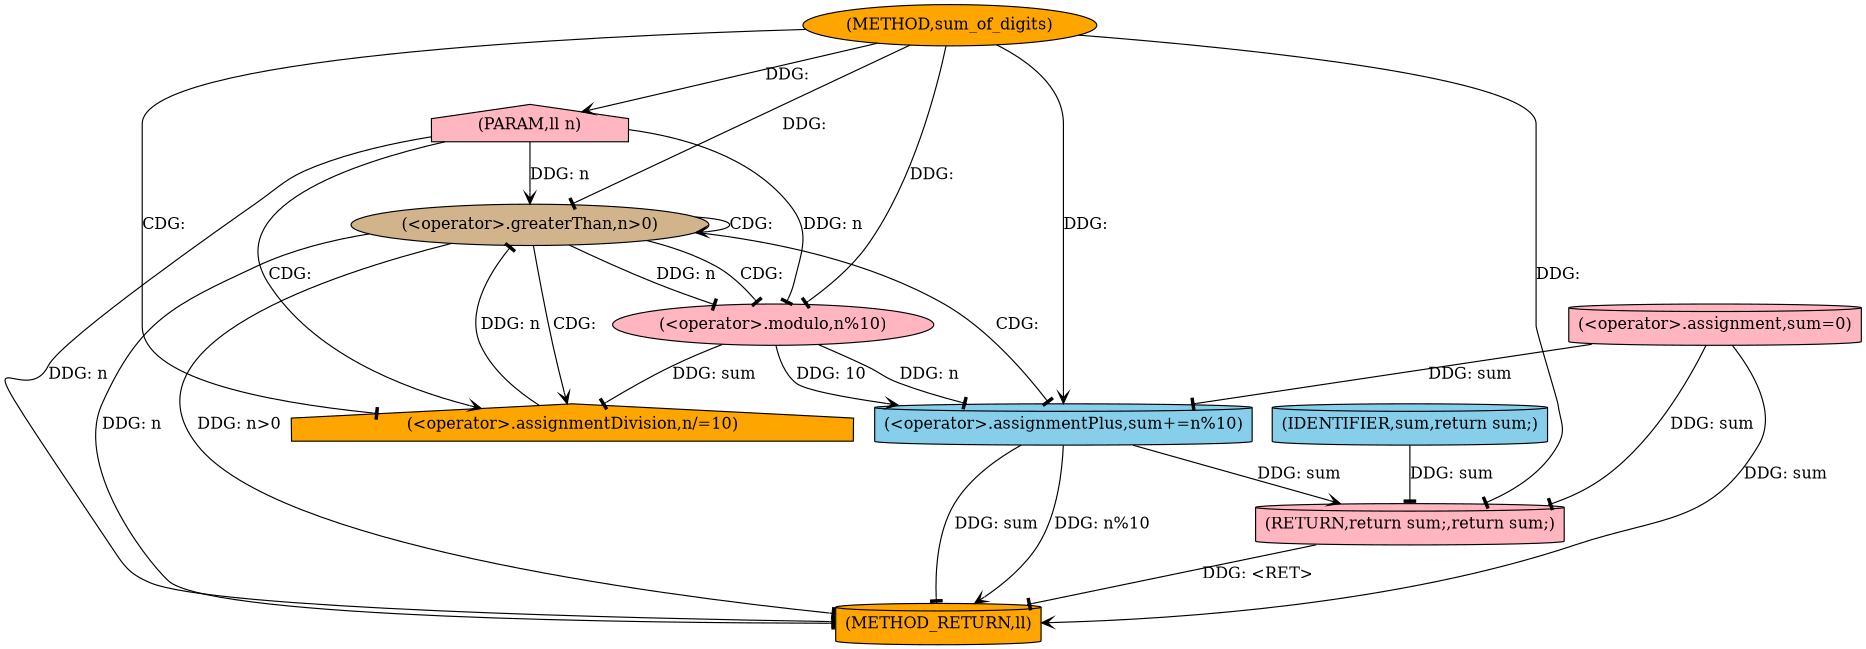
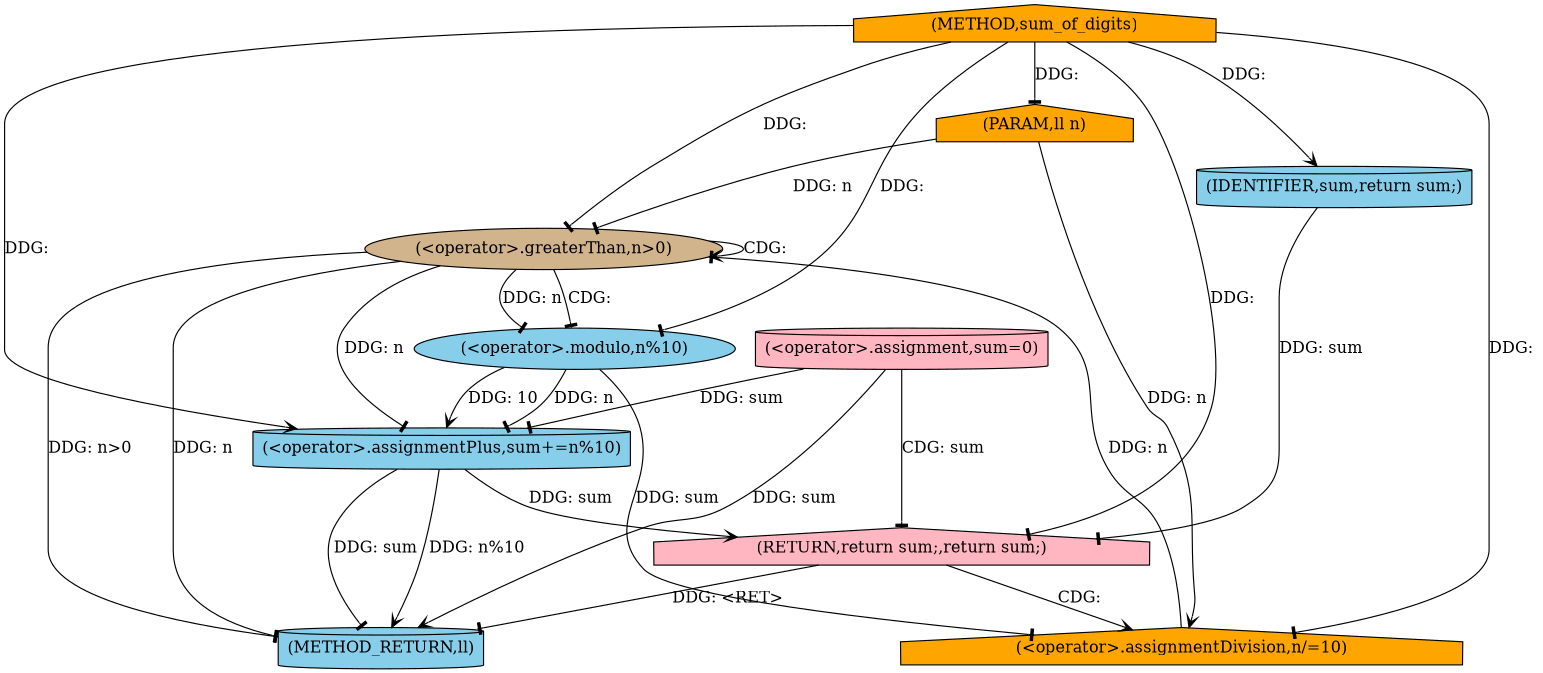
(950, 25) -> (1035, 25)
(735, 76) -> (1035, 70)
none -> (1227, 86)
(530, 125) -> (1035, 125)
(530, 167) -> (765, 173)
(760, 177) -> none
(167, 225) -> (1514, 349)
(293, 275) -> (1177, 399)
(547, 320) -> (1034, 596)
(773, 325) -> (575, 349)
(1020, 325) -> (374, 349)
(1712, 424) -> (944, 449)
(1410, 524) -> (902, 548)
(121, 561) -> none
(938, 624) -> (381, 648)
